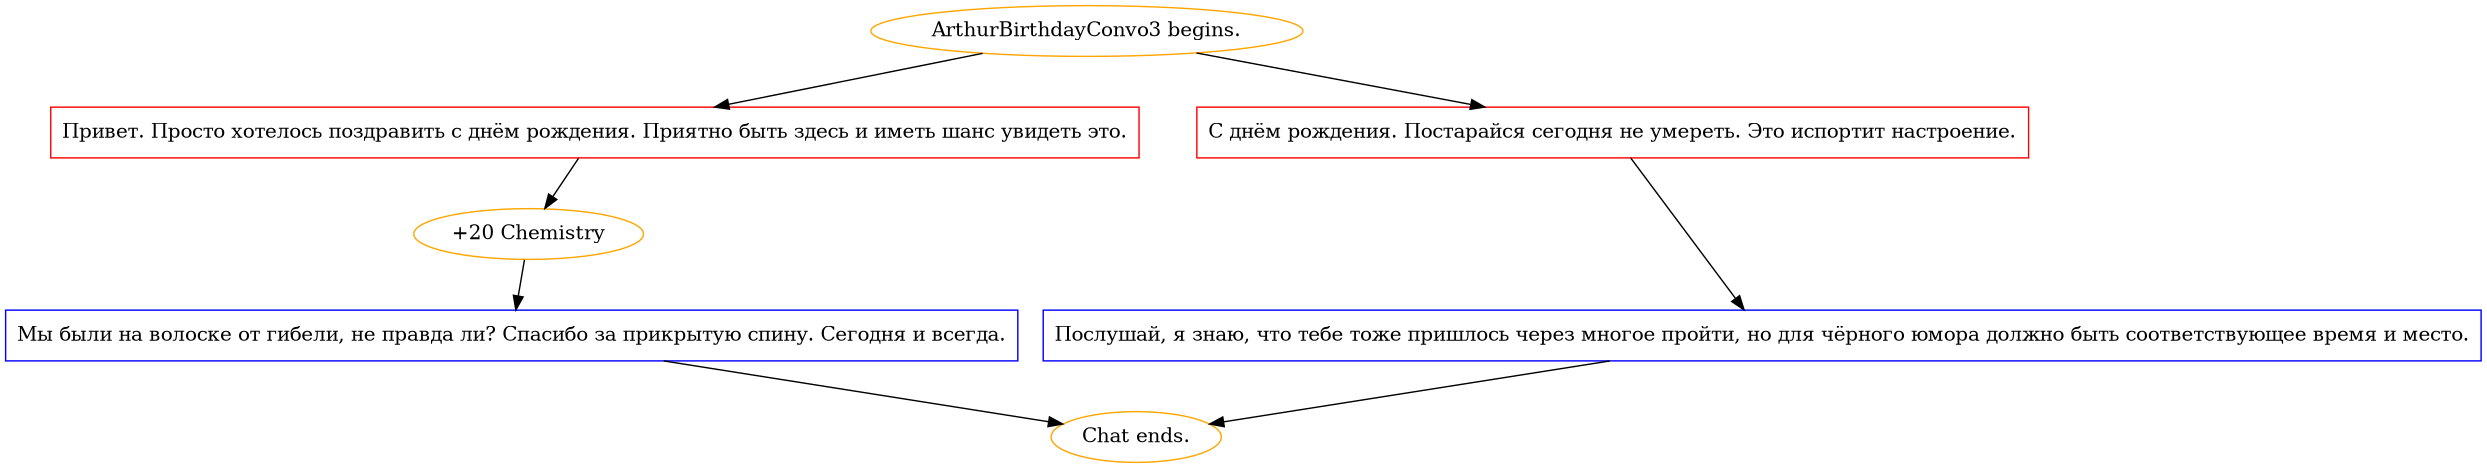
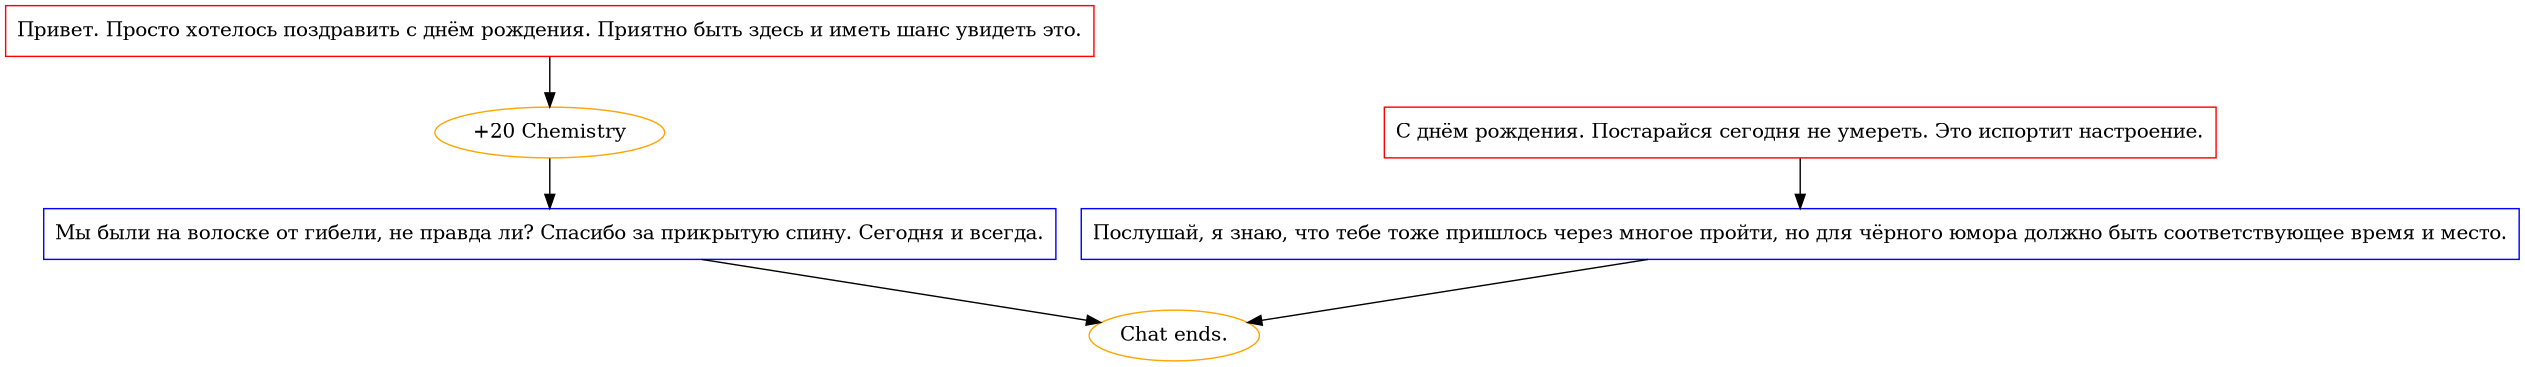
(1087, 31) -> none
